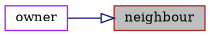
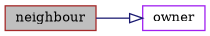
(85, 18) -> (113, 18)
